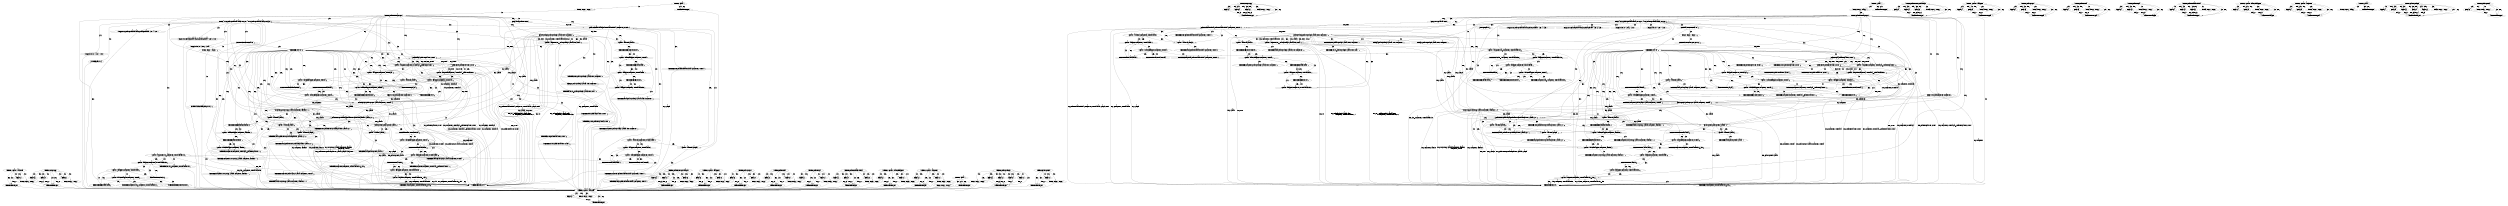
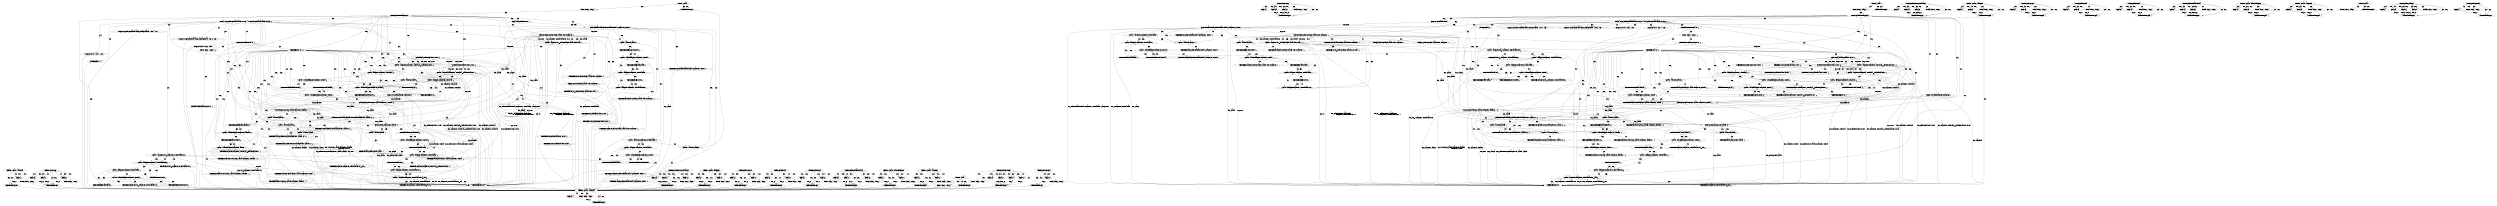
(2425, 10) -> none
